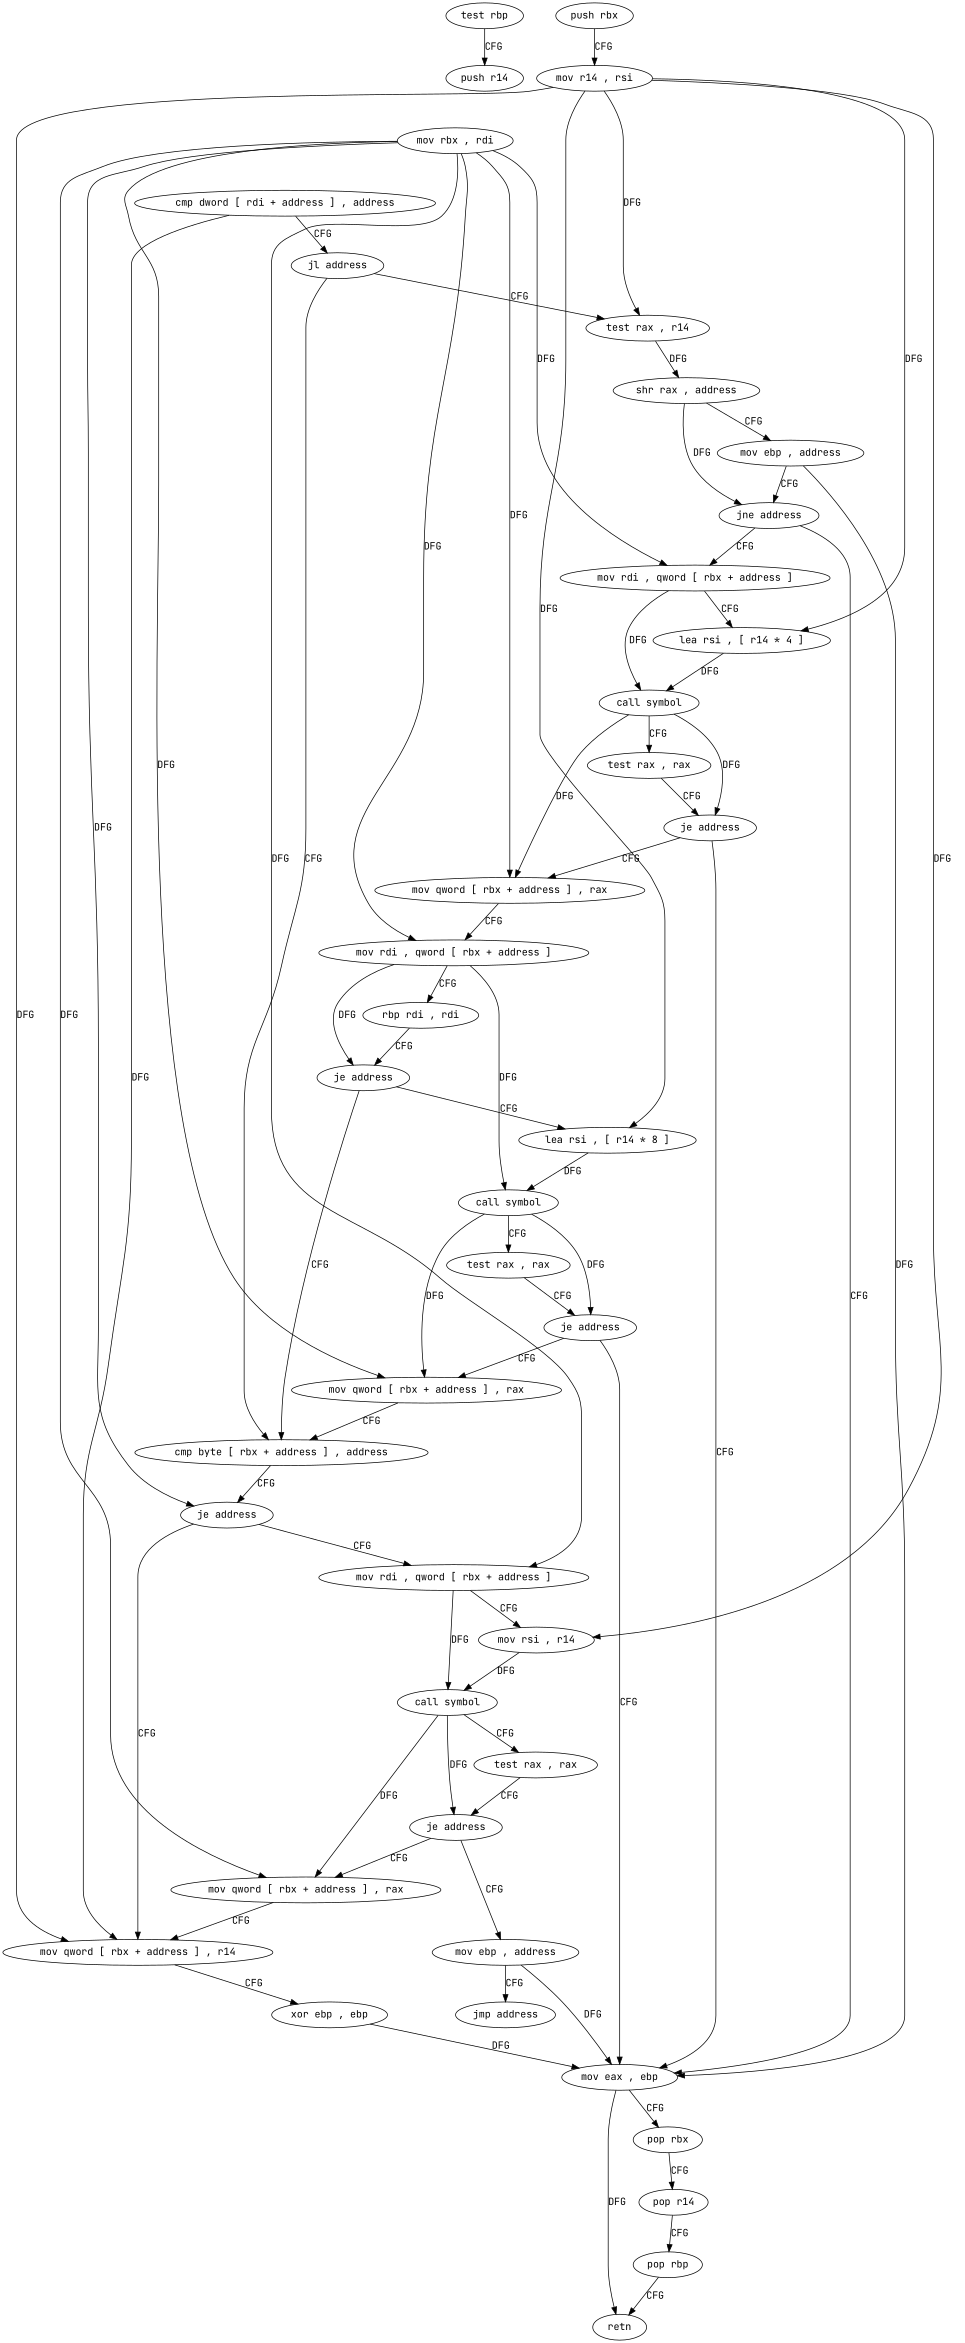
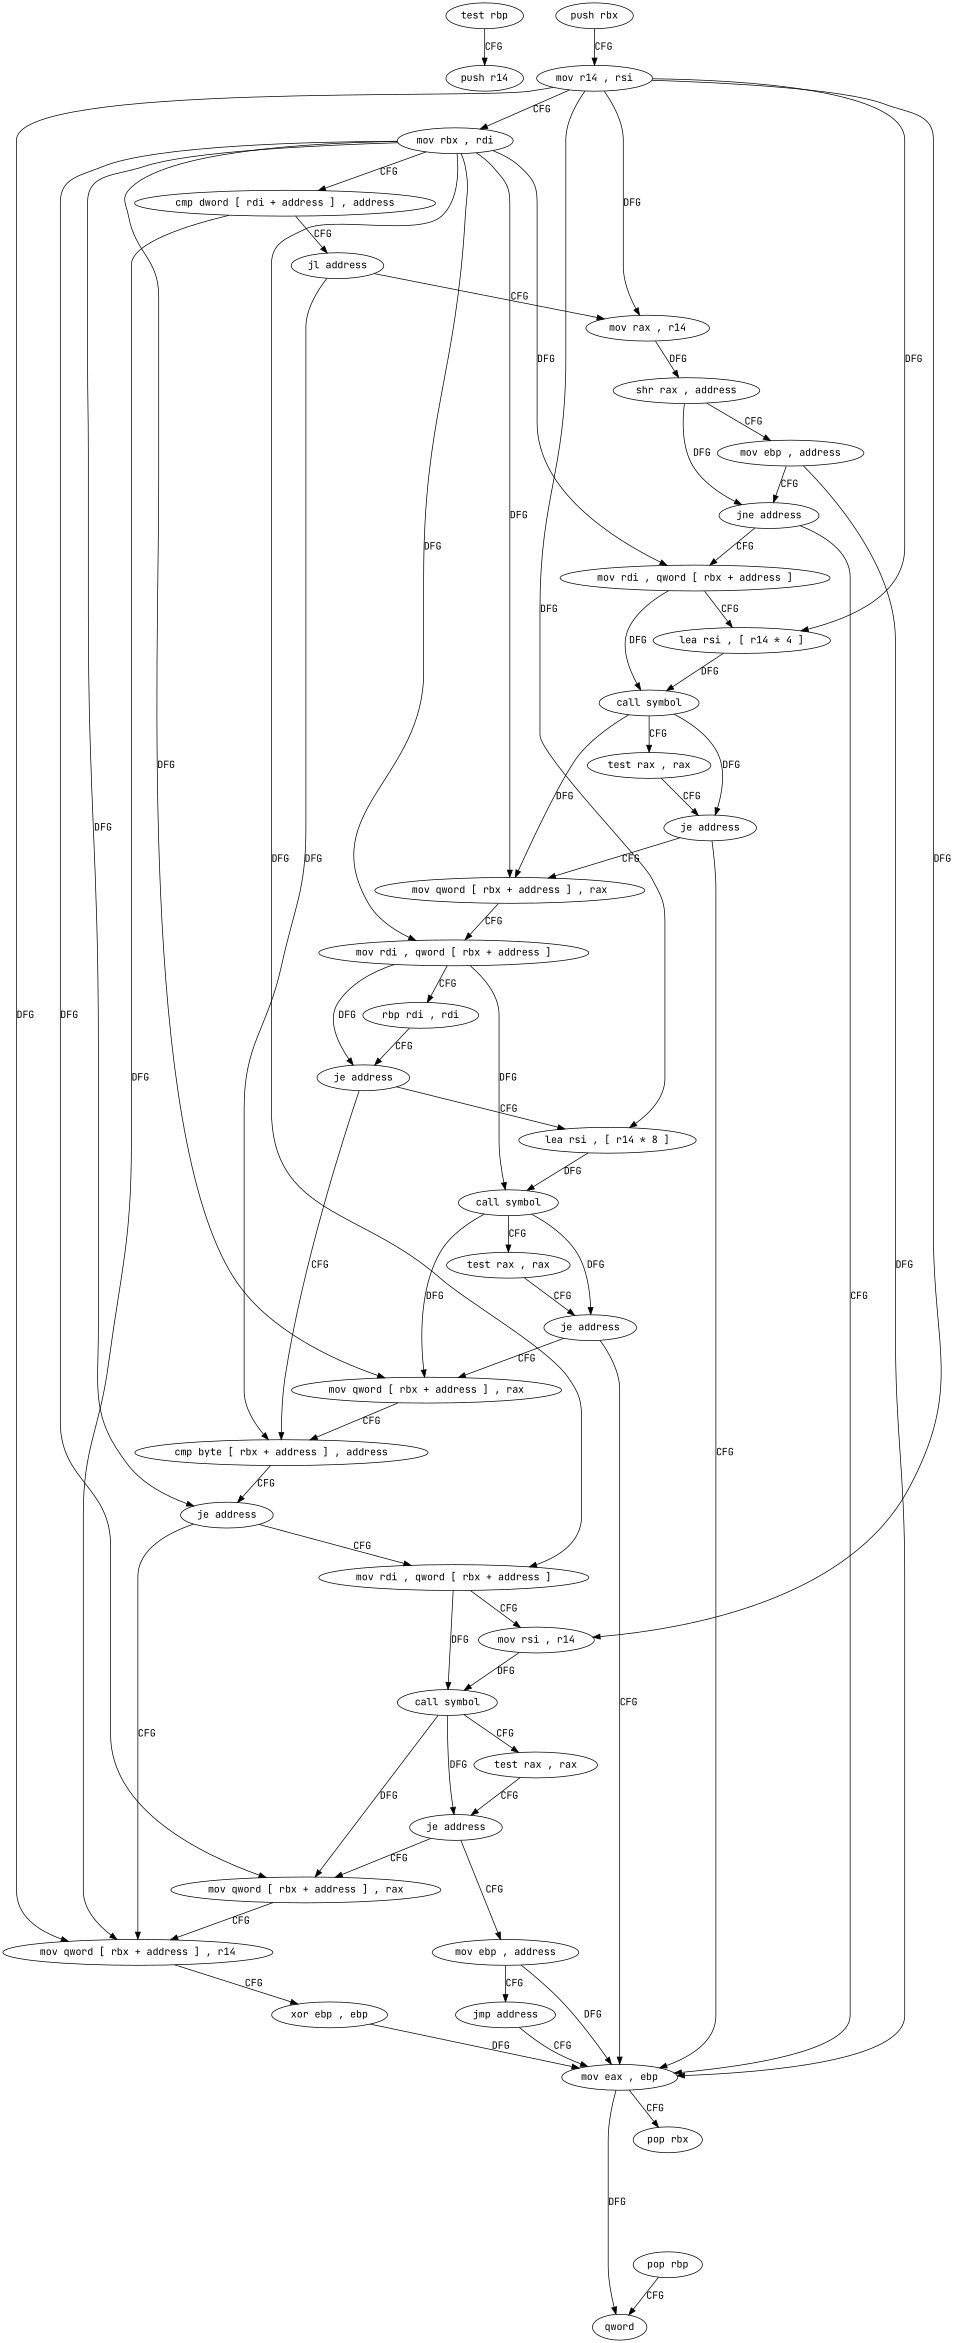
none -> (528, 108)
none -> (376, 170)
(648, 328) -> (648, 328)
(313, 859) -> (313, 859)
none -> (548, 2048)
(674, 2202) -> none
(620, 2327) -> (620, 2327)
